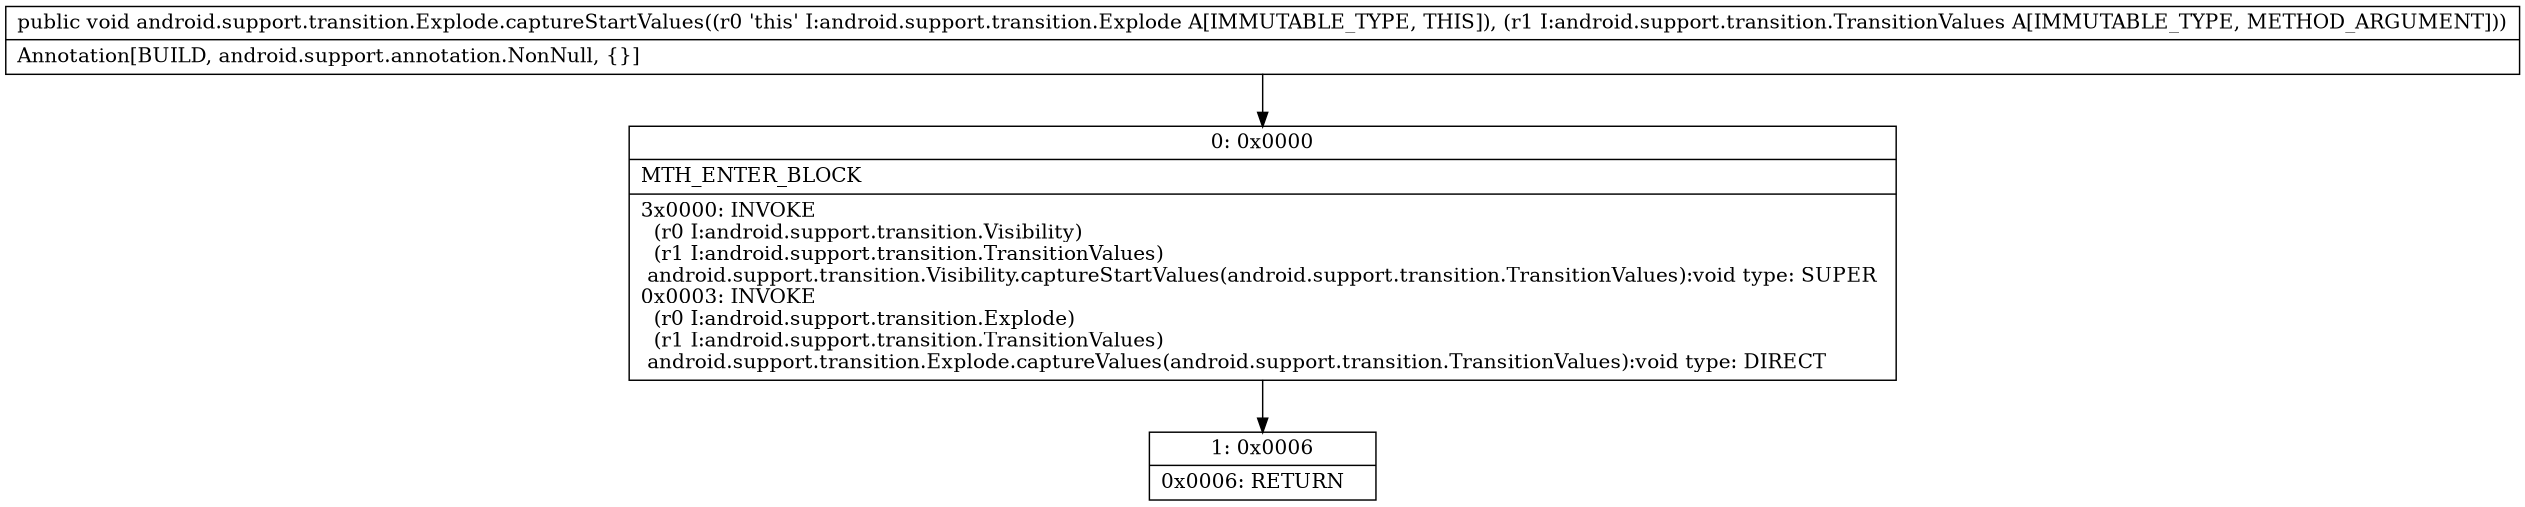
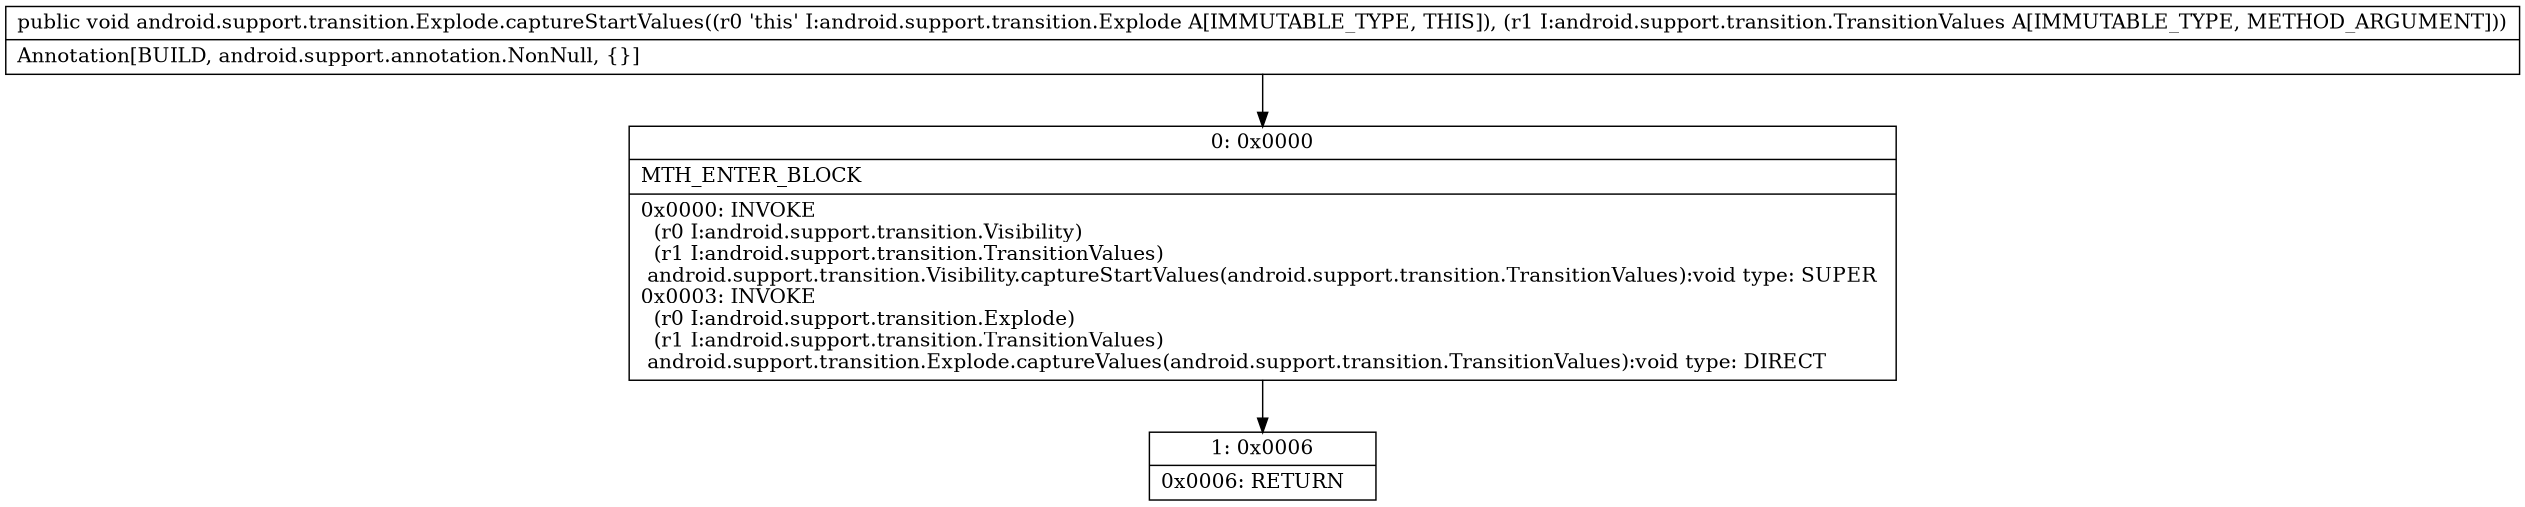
(735, 211) -> (735, 211)
